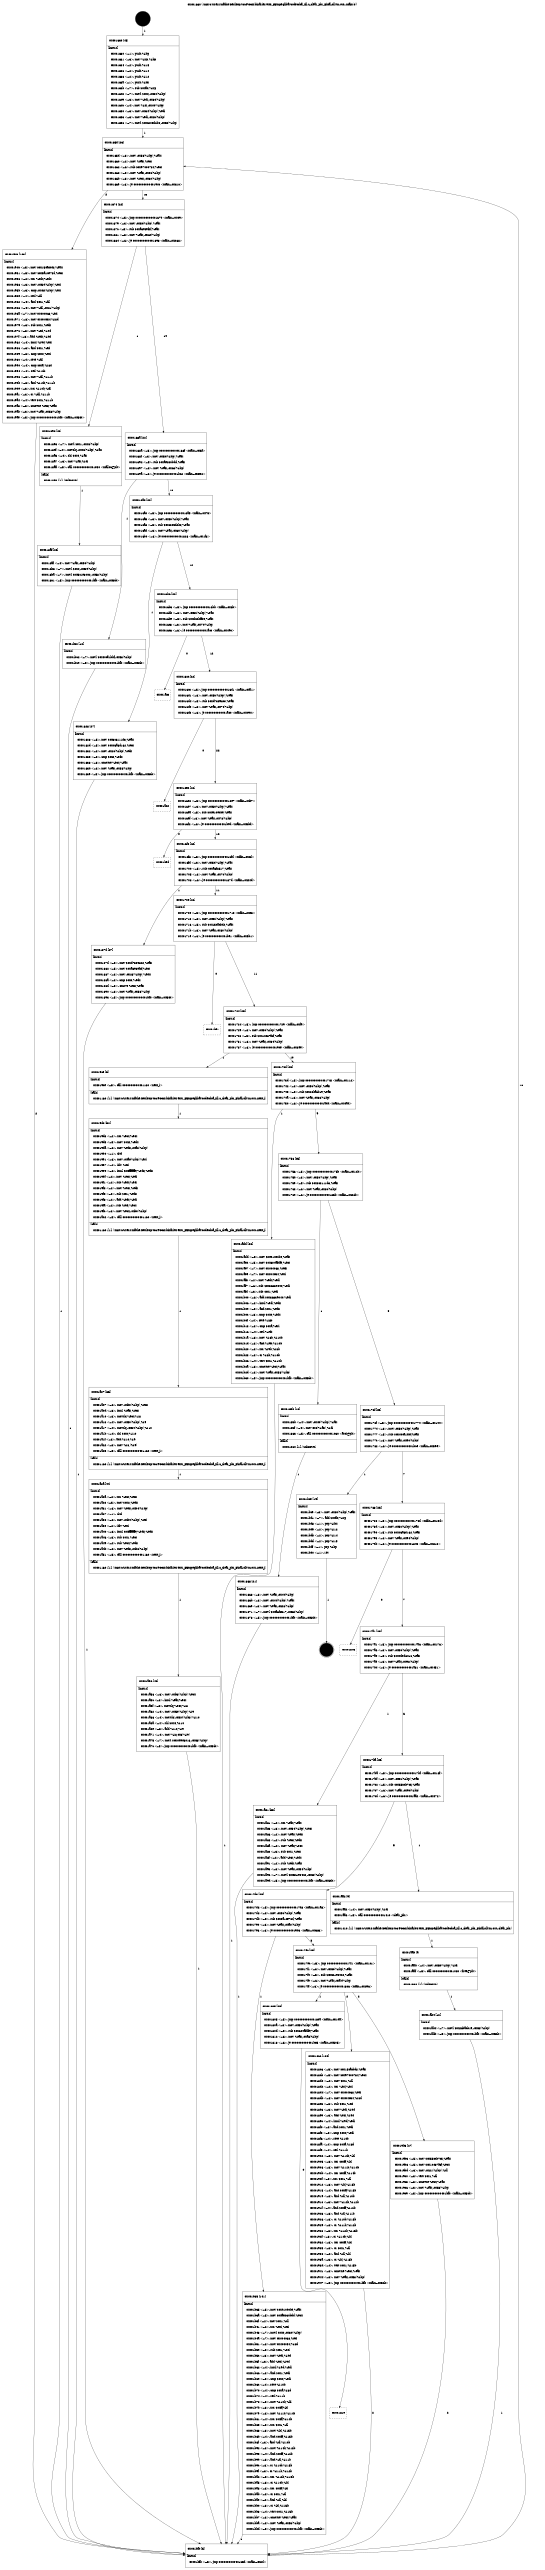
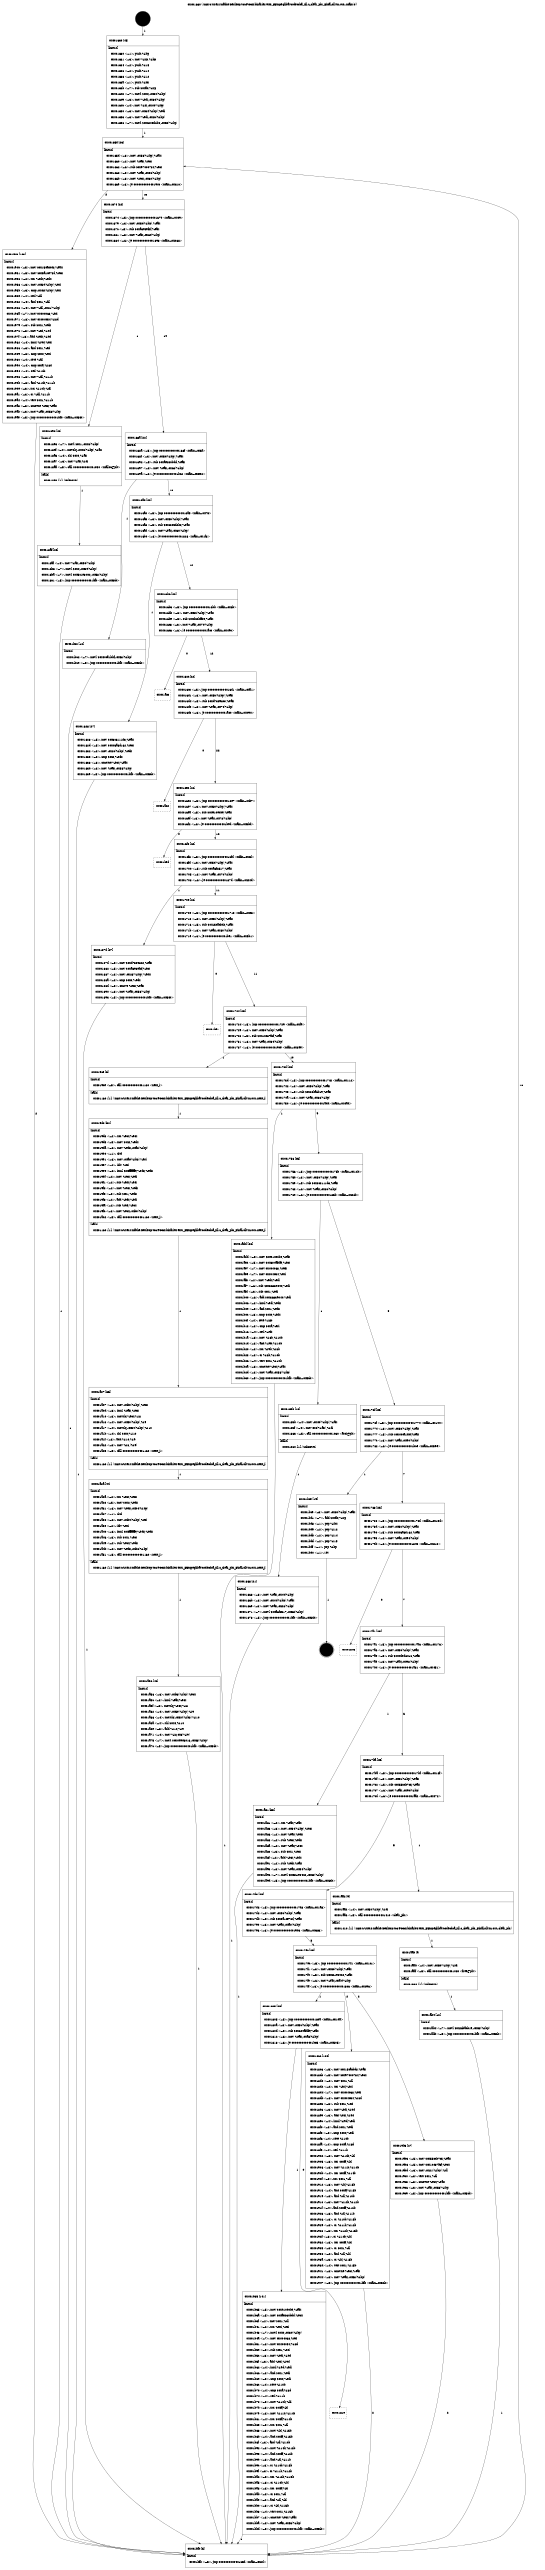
(251, 2112) -> (285, 2169)
